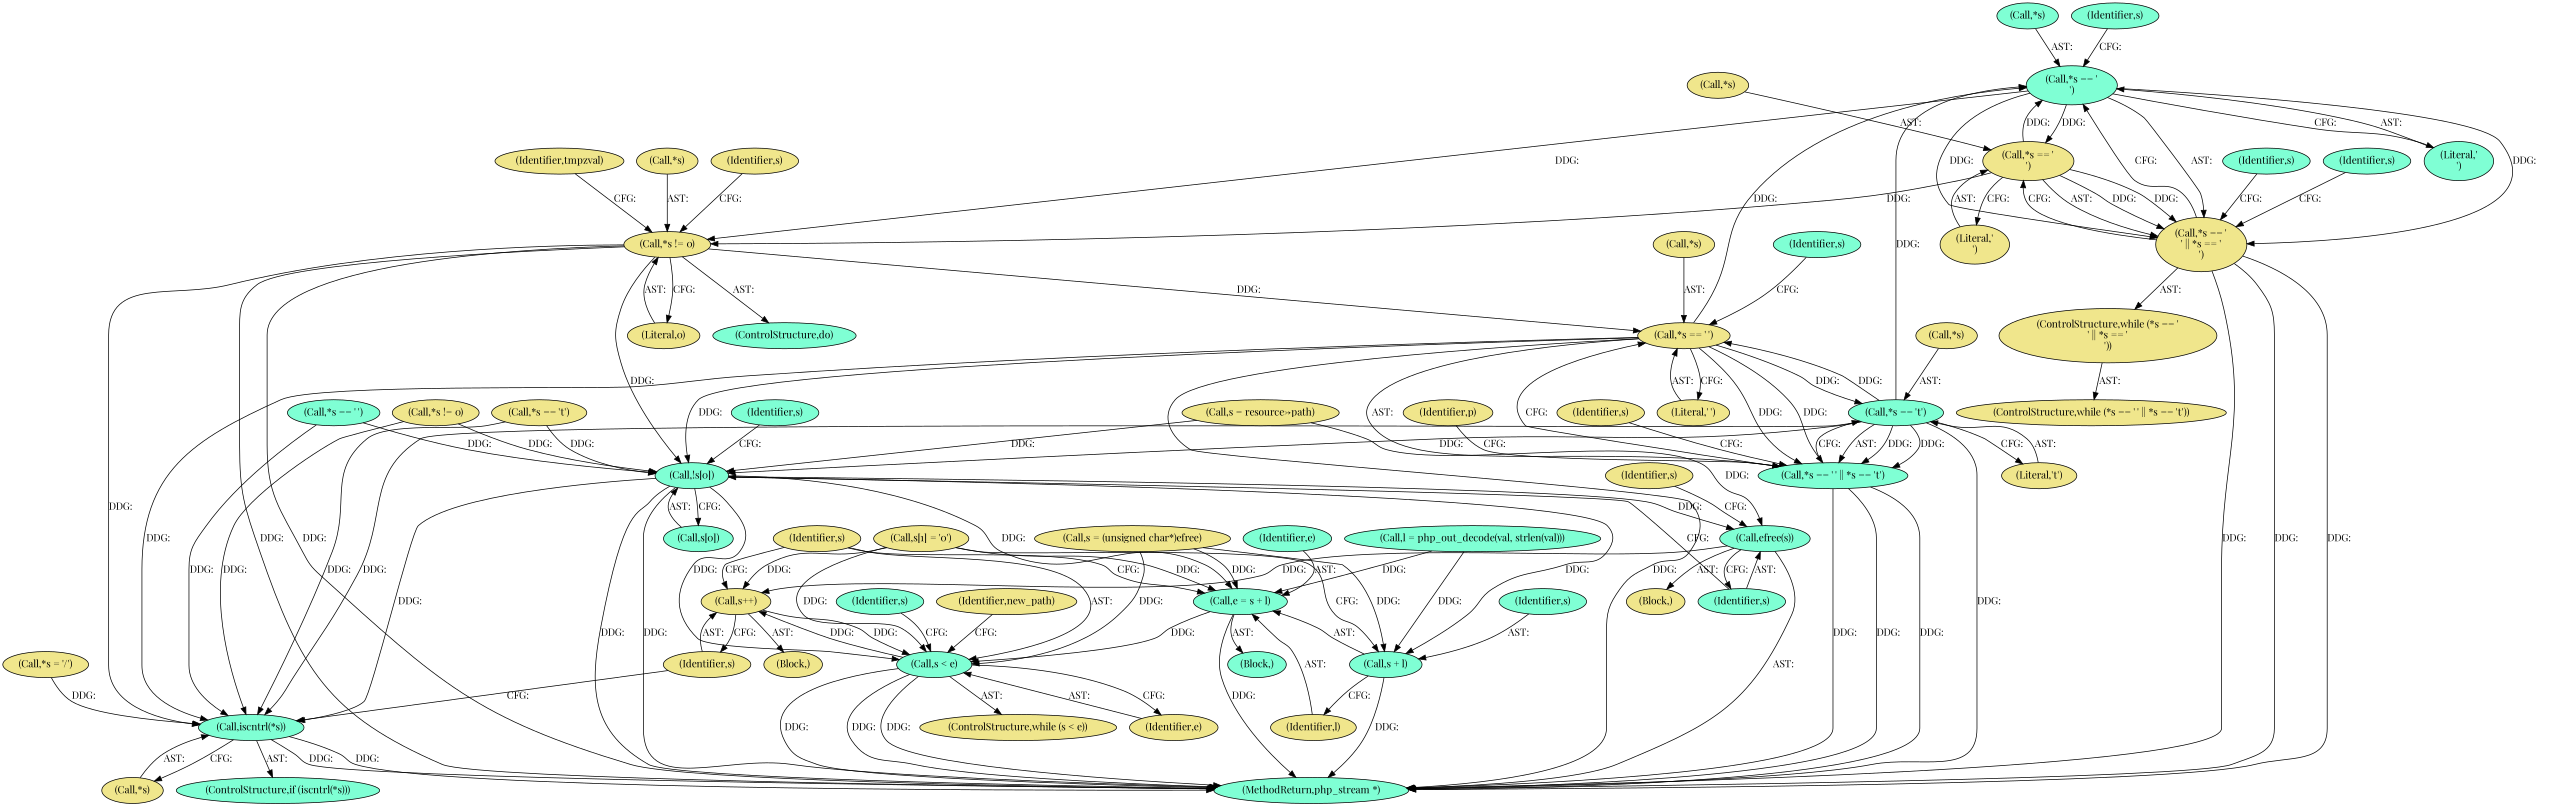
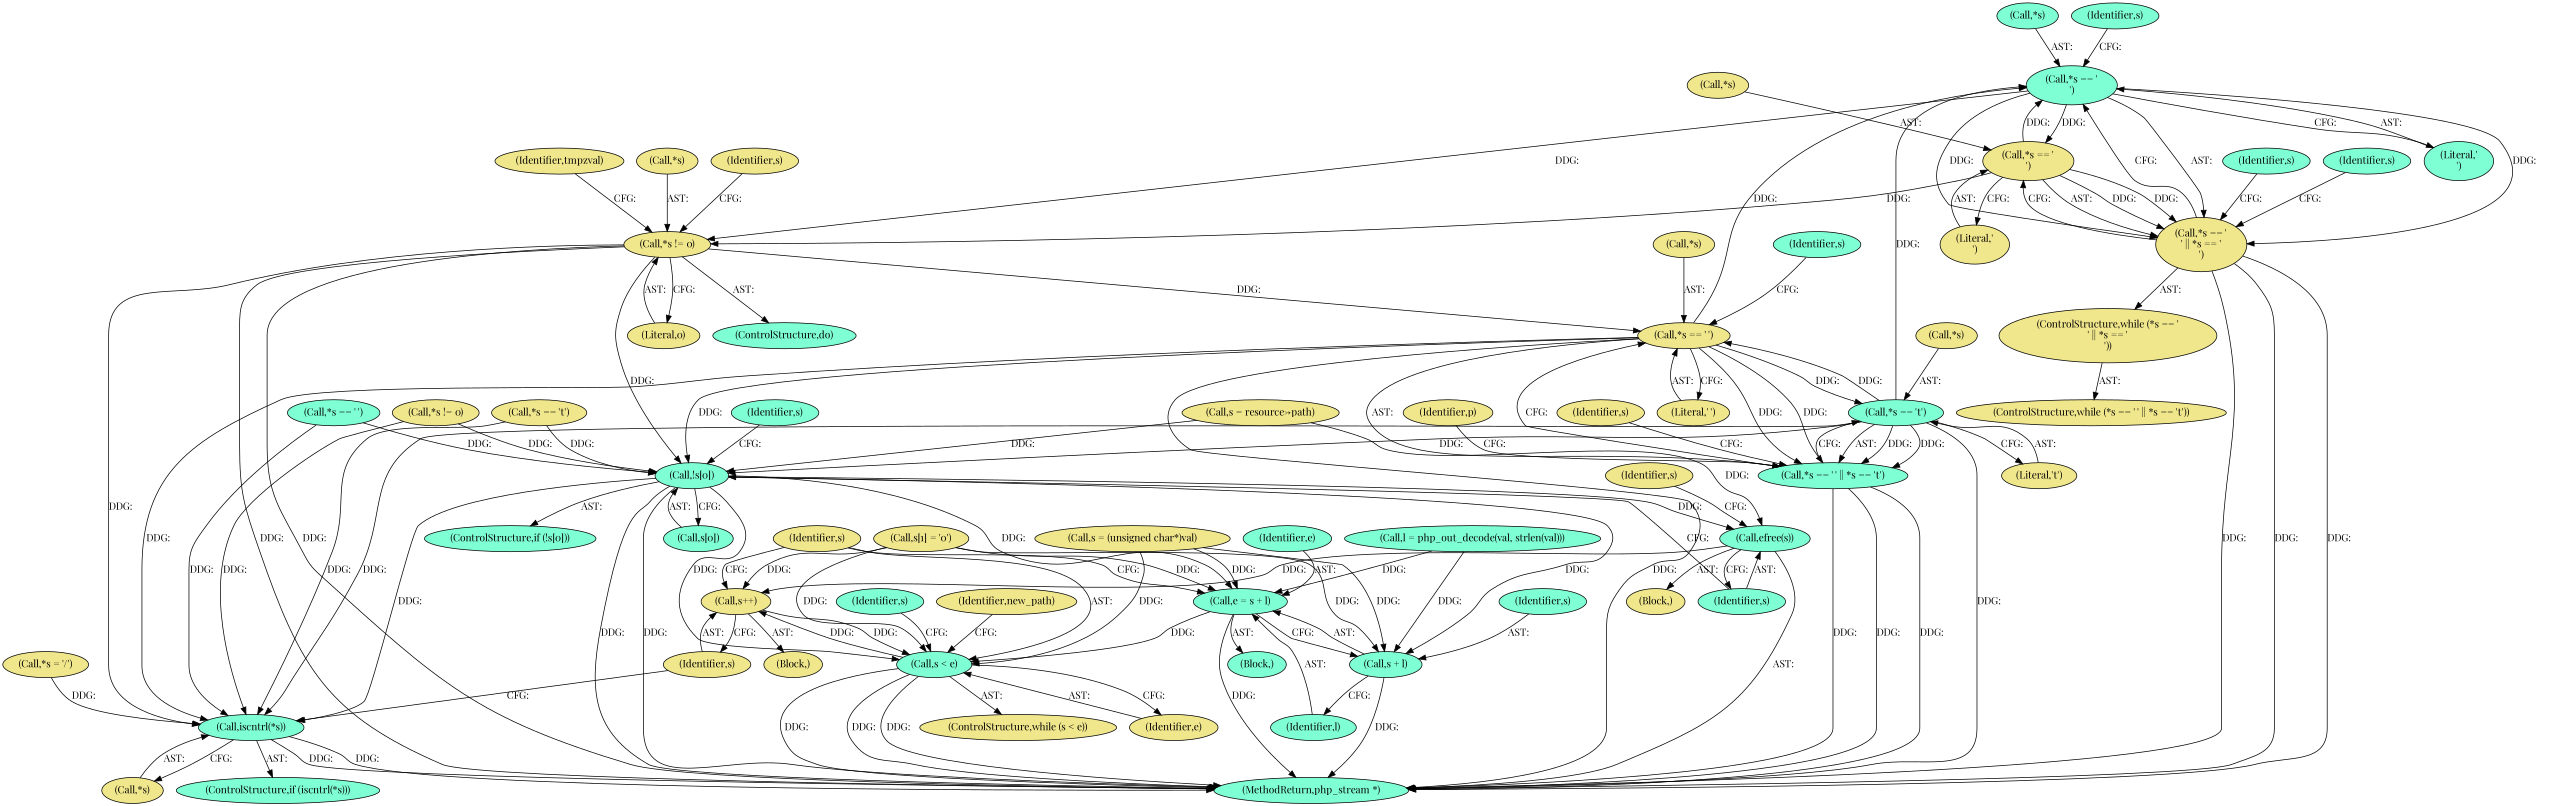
none -> (510, 539)
(1133, 539) -> (1133, 539)
(1349, 602) -> (1349, 602)
none -> (1300, 641)
(1313, 728) -> (1313, 728)
